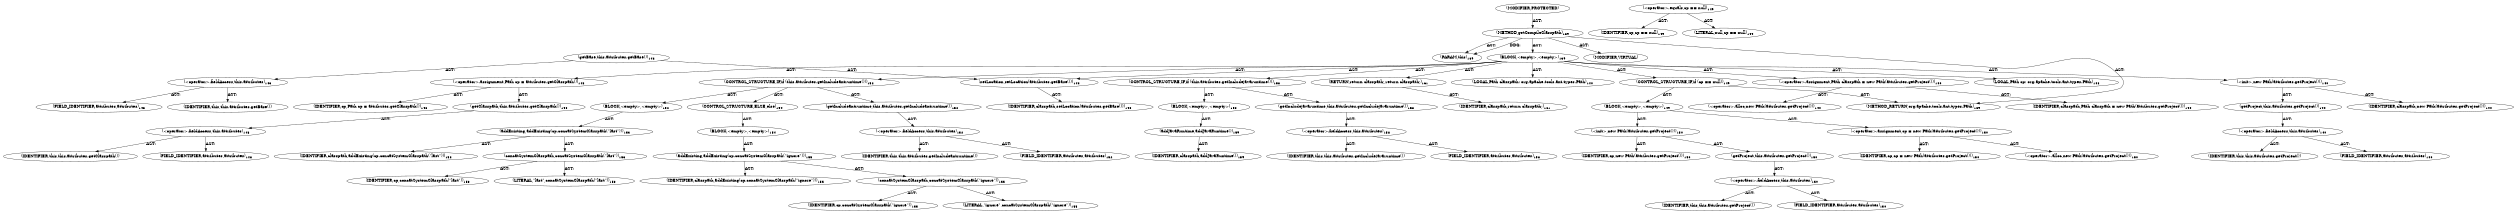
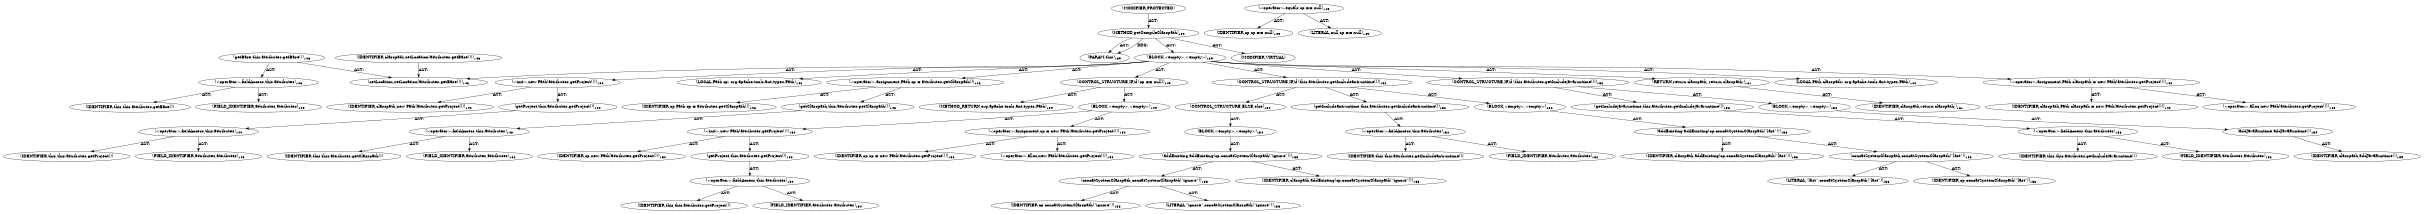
(1925, 62) -> none
(1048, 94) -> (419, 69)
